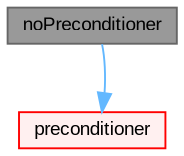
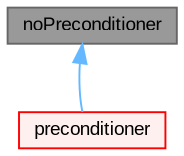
(105, 68) -> (80, 88)
